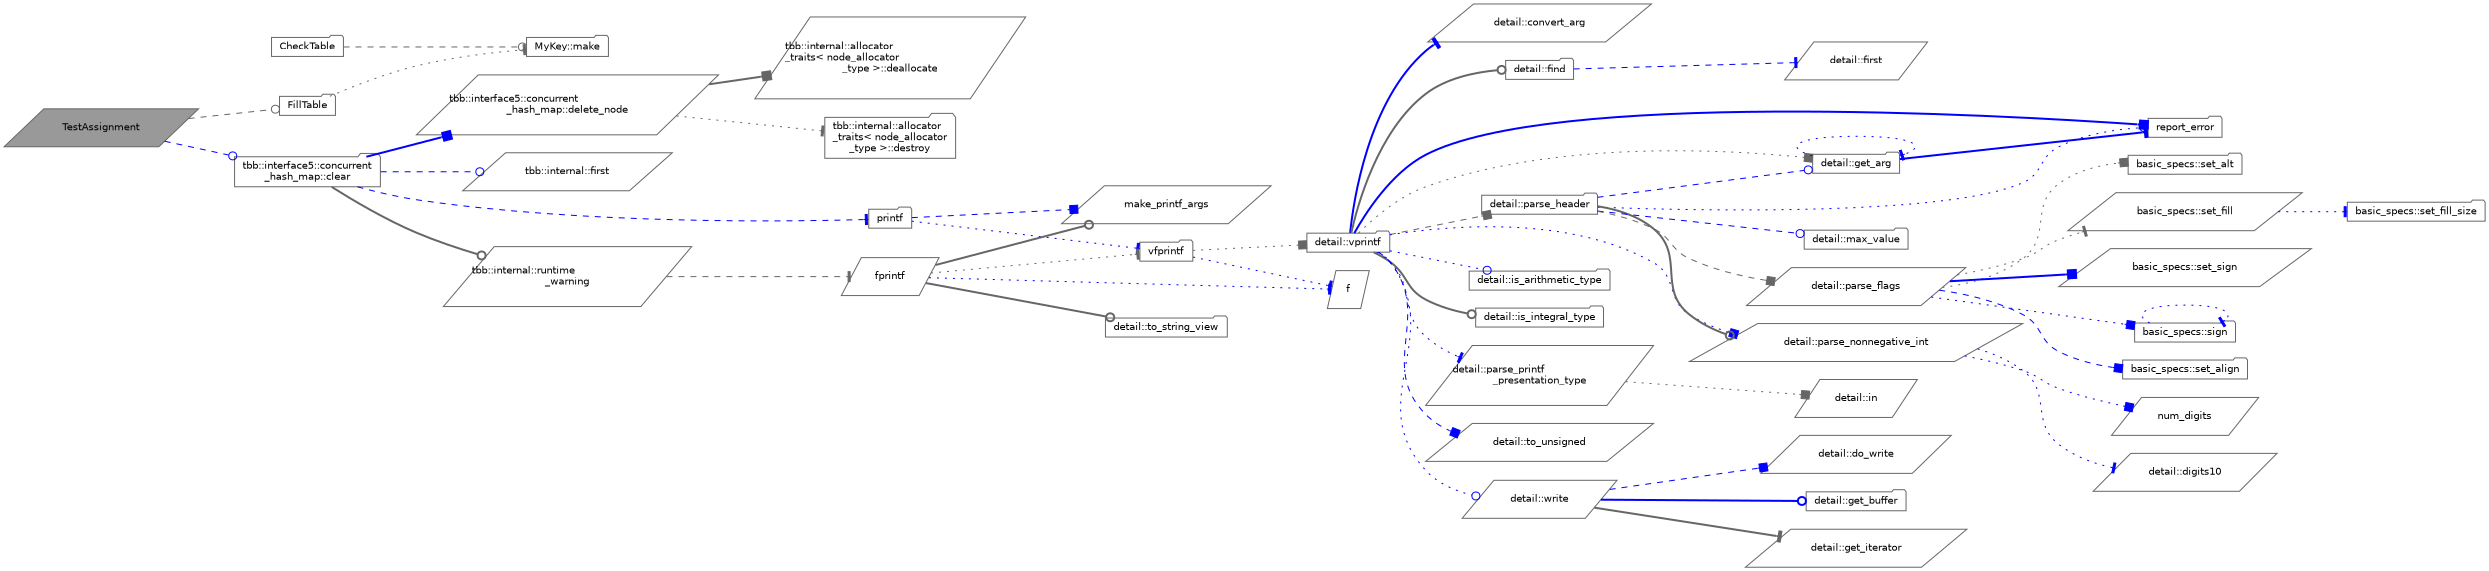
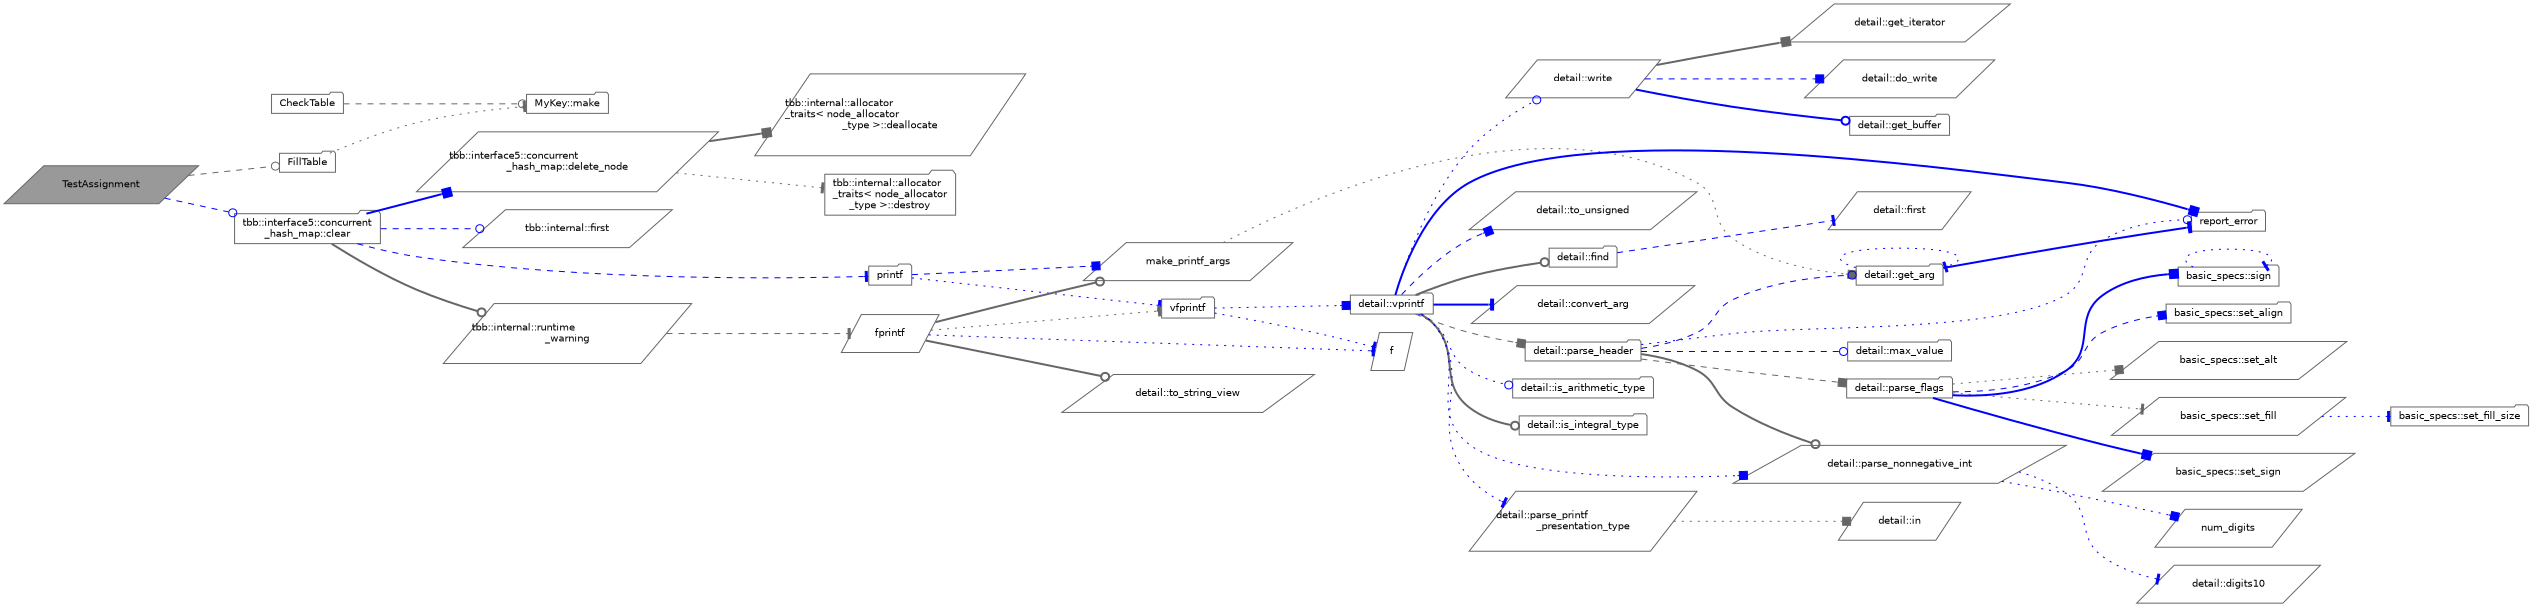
(1571, 156) -> (1549, 150)
(2185, 165) -> (2229, 360)
(1245, 248) -> (1277, 307)
(1856, 287) -> (1900, 388)
(2028, 311) -> (2084, 337)
(1166, 328) -> (1188, 393)
(1685, 522) -> (1718, 54)
